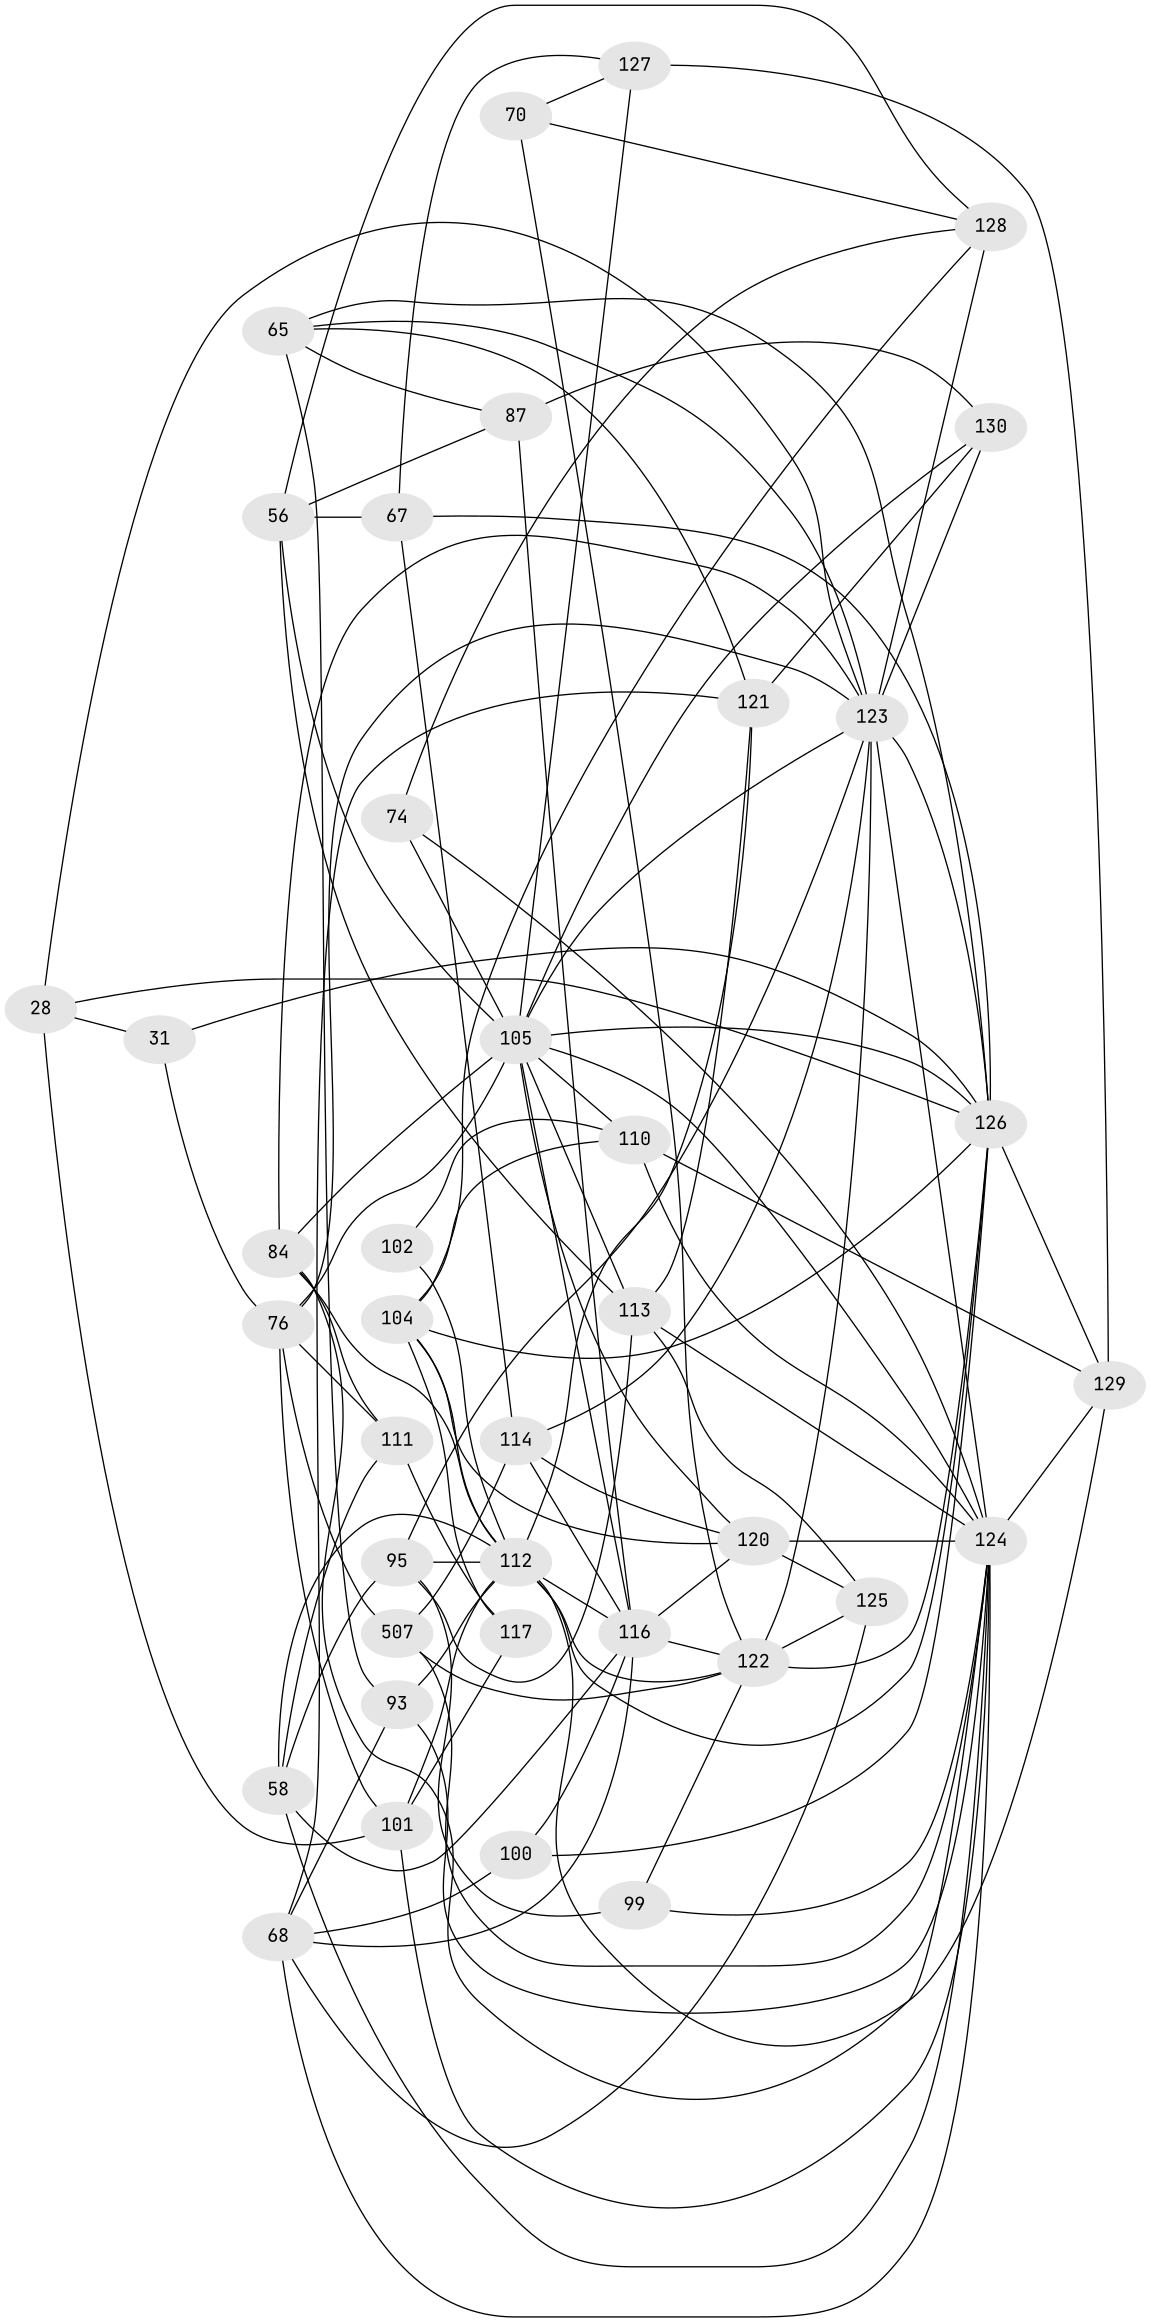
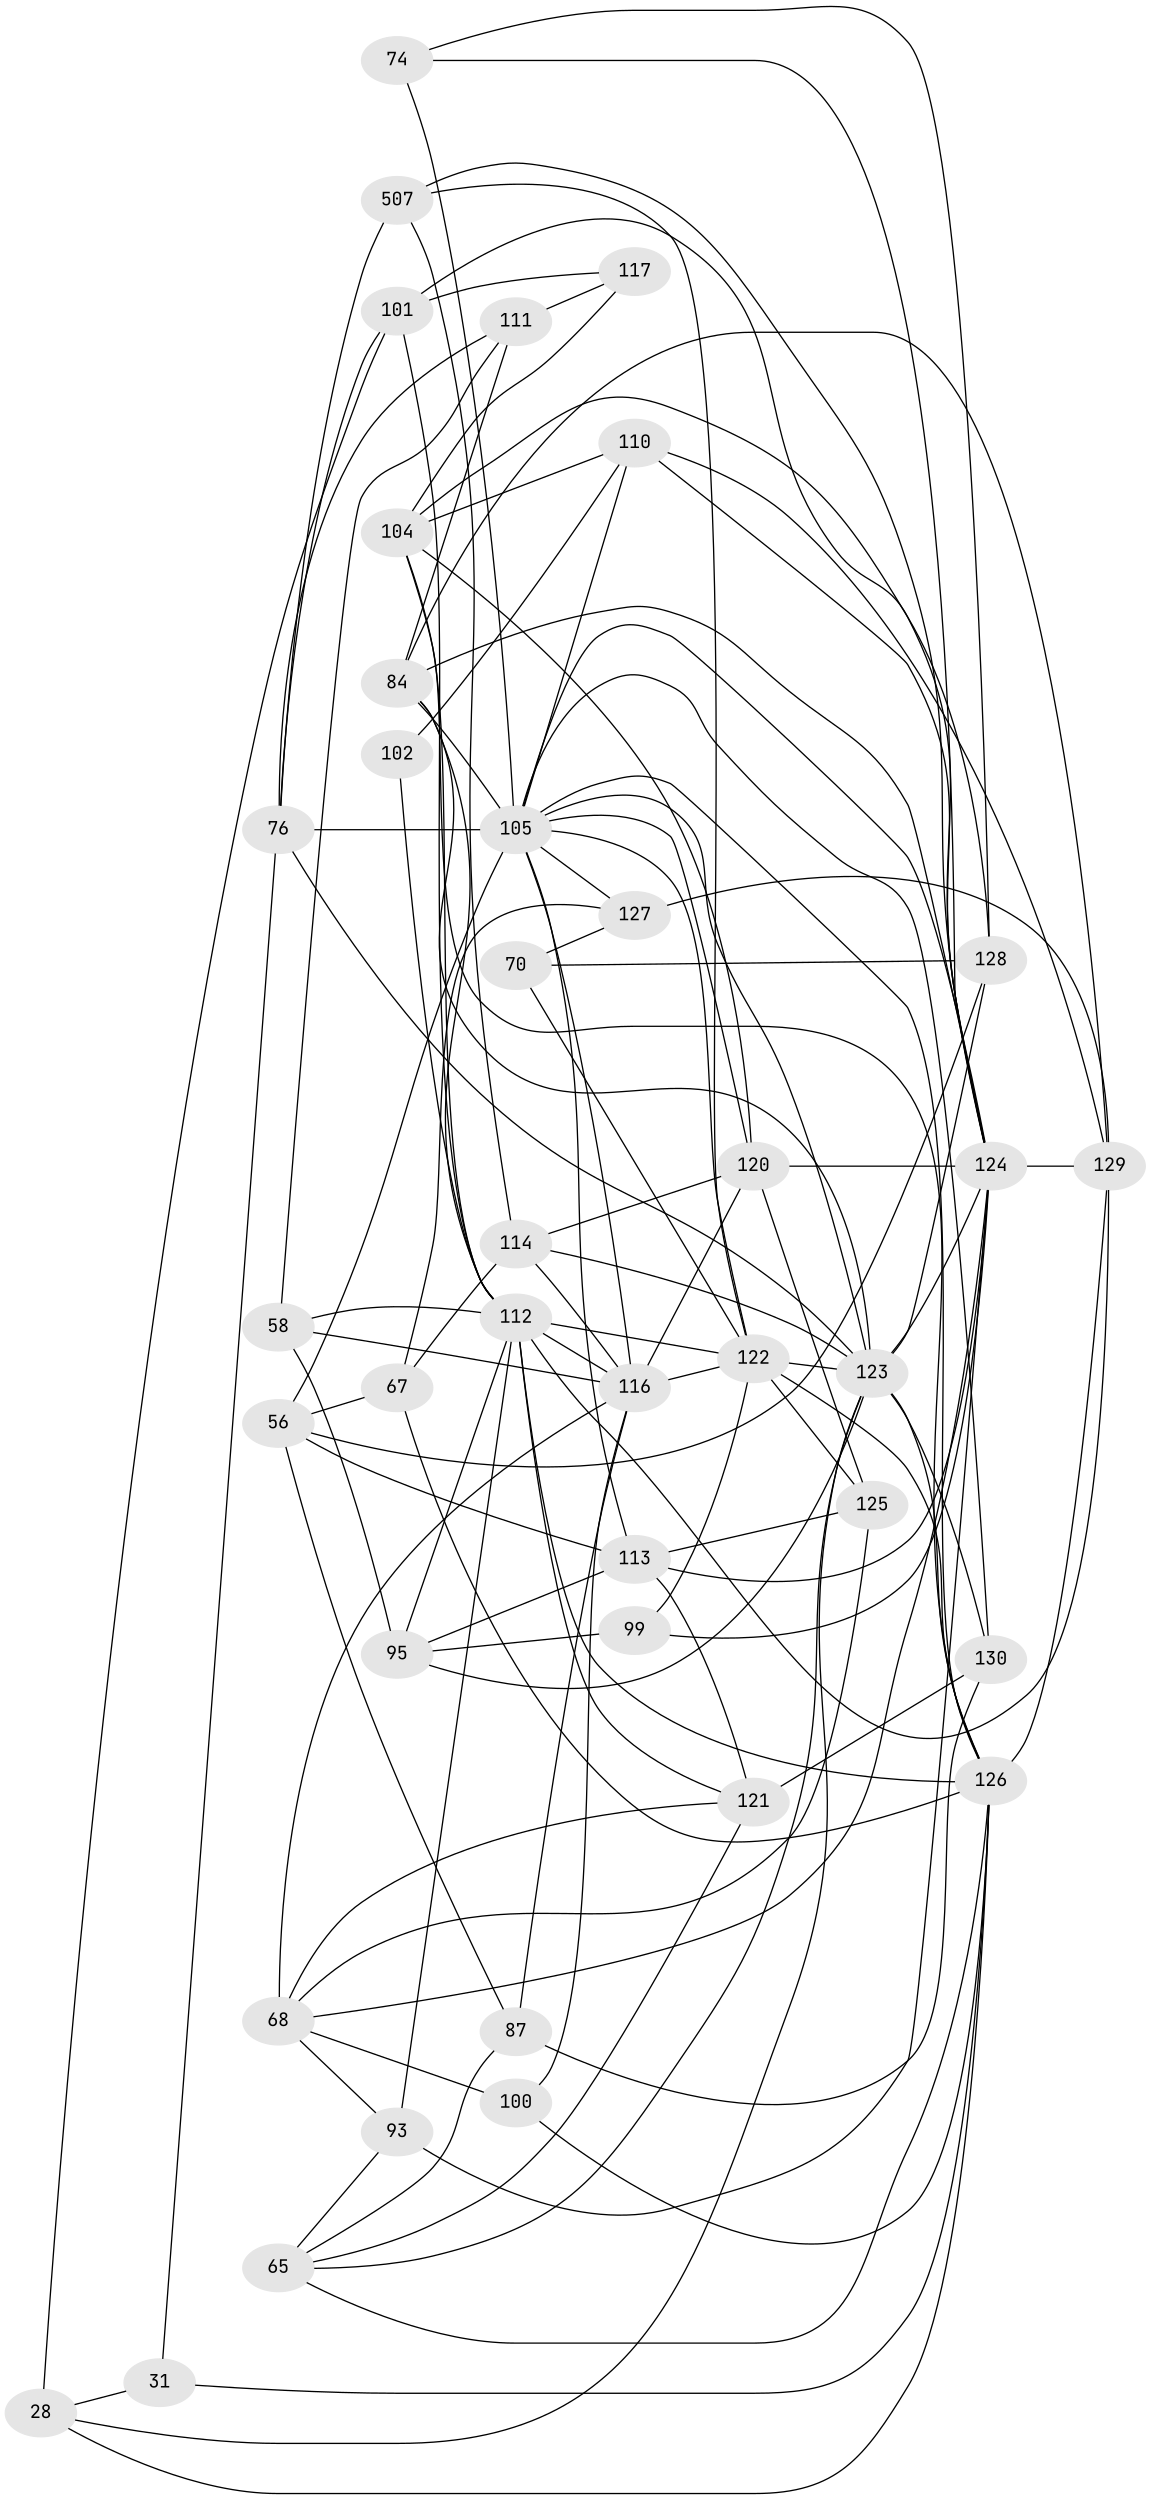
none -> (945, 381)
none -> (704, 1011)
(792, 2263) -> none
